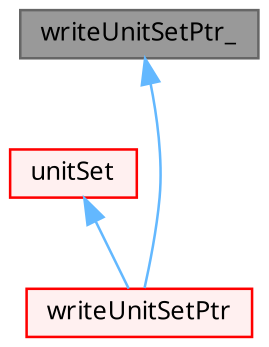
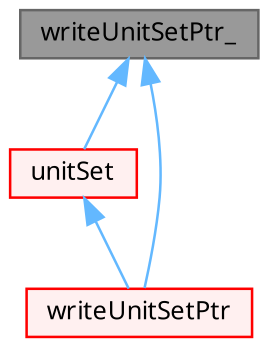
none -> (101, 116)
